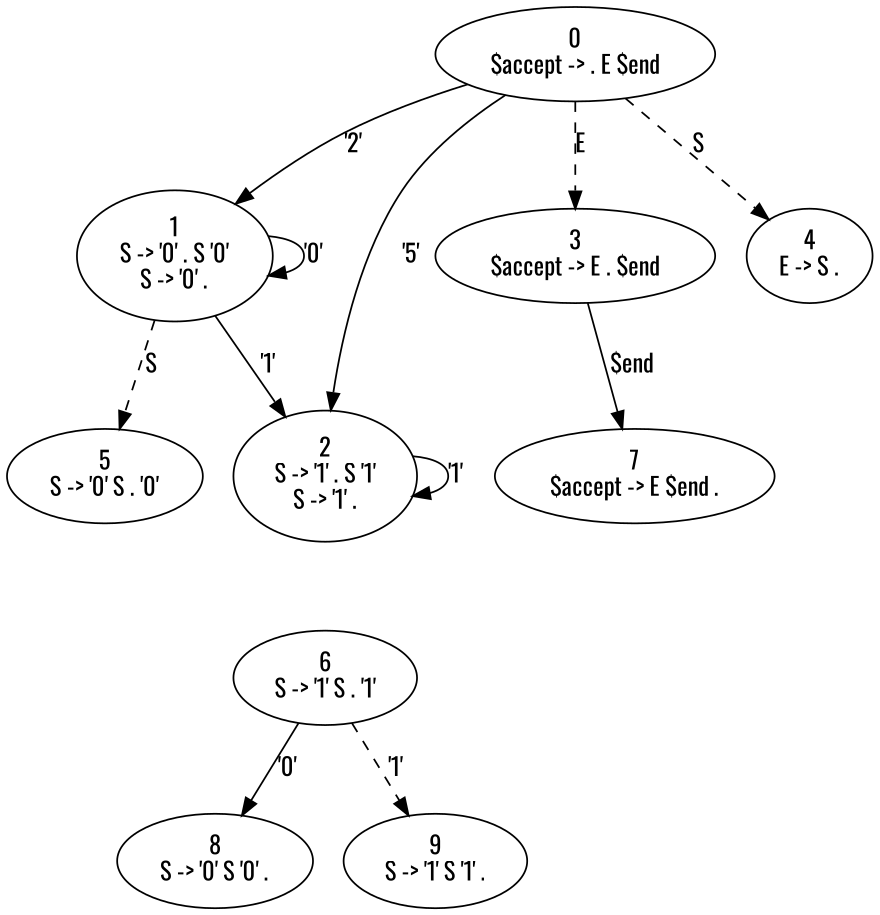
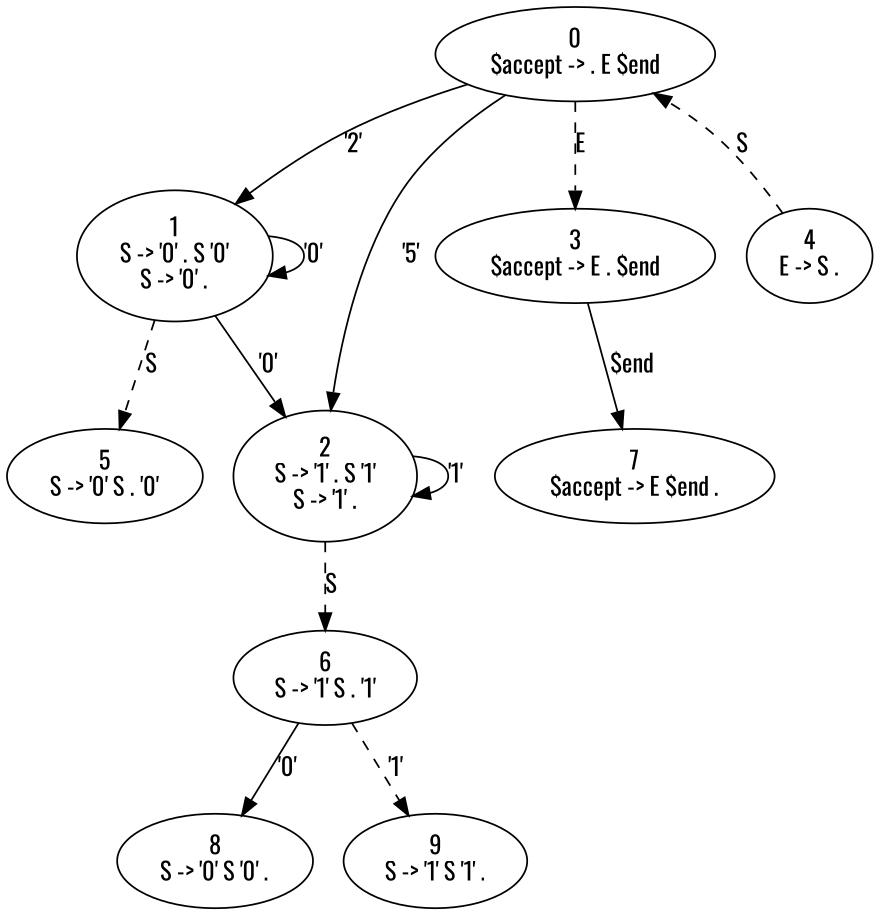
(690, 153) -> (732, 152)
(268, 366) -> (268, 366)
none -> (325, 577)
